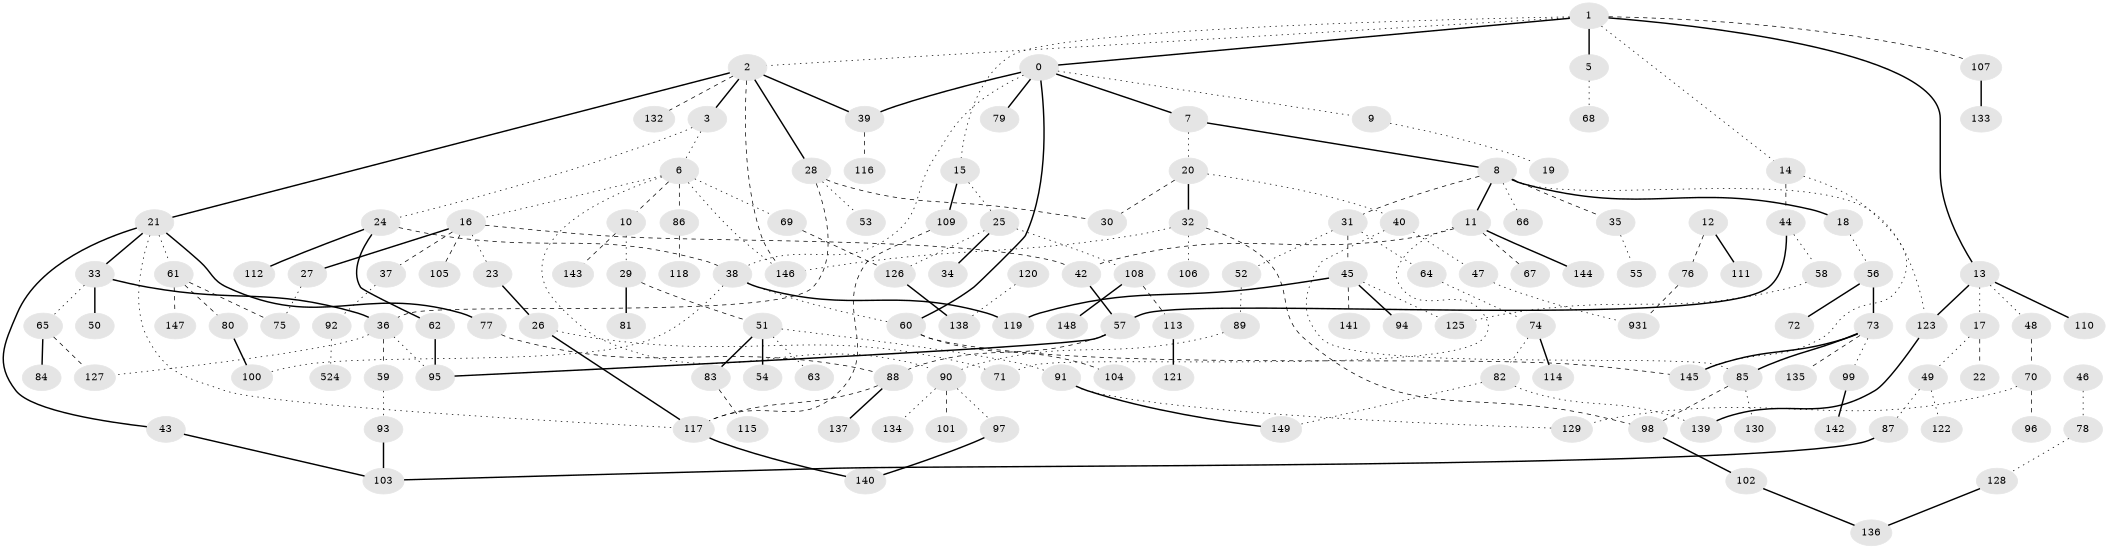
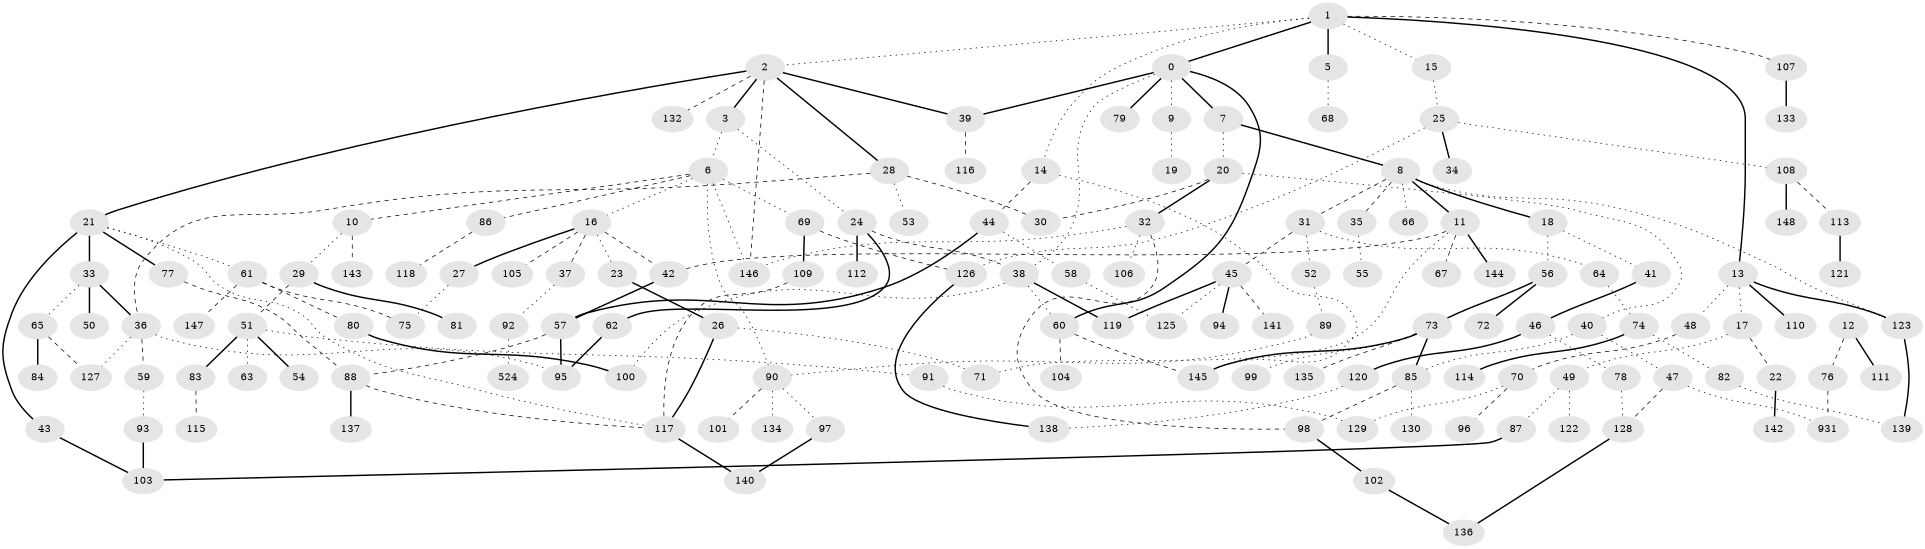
(953, 197) -> (804, 249)
none -> (1651, 274)
none -> (1447, 352)
(1843, 399) -> (1775, 404)
none -> (1648, 403)
(1281, 429) -> none
